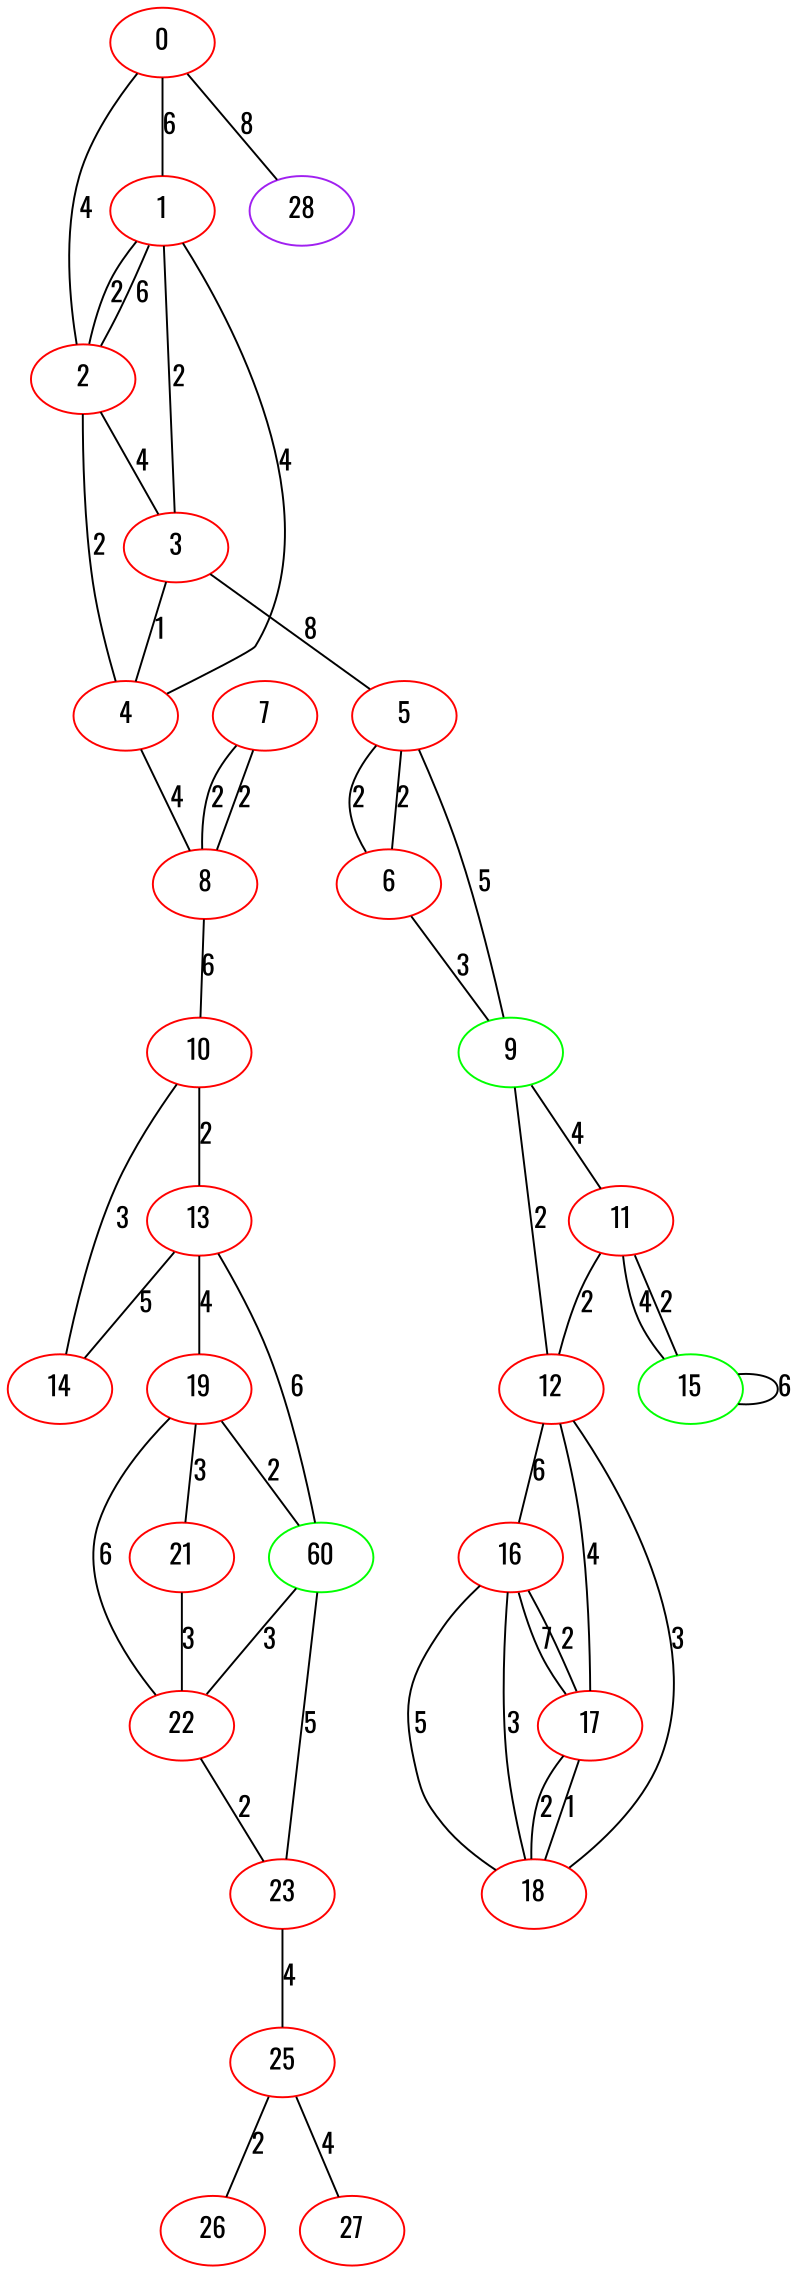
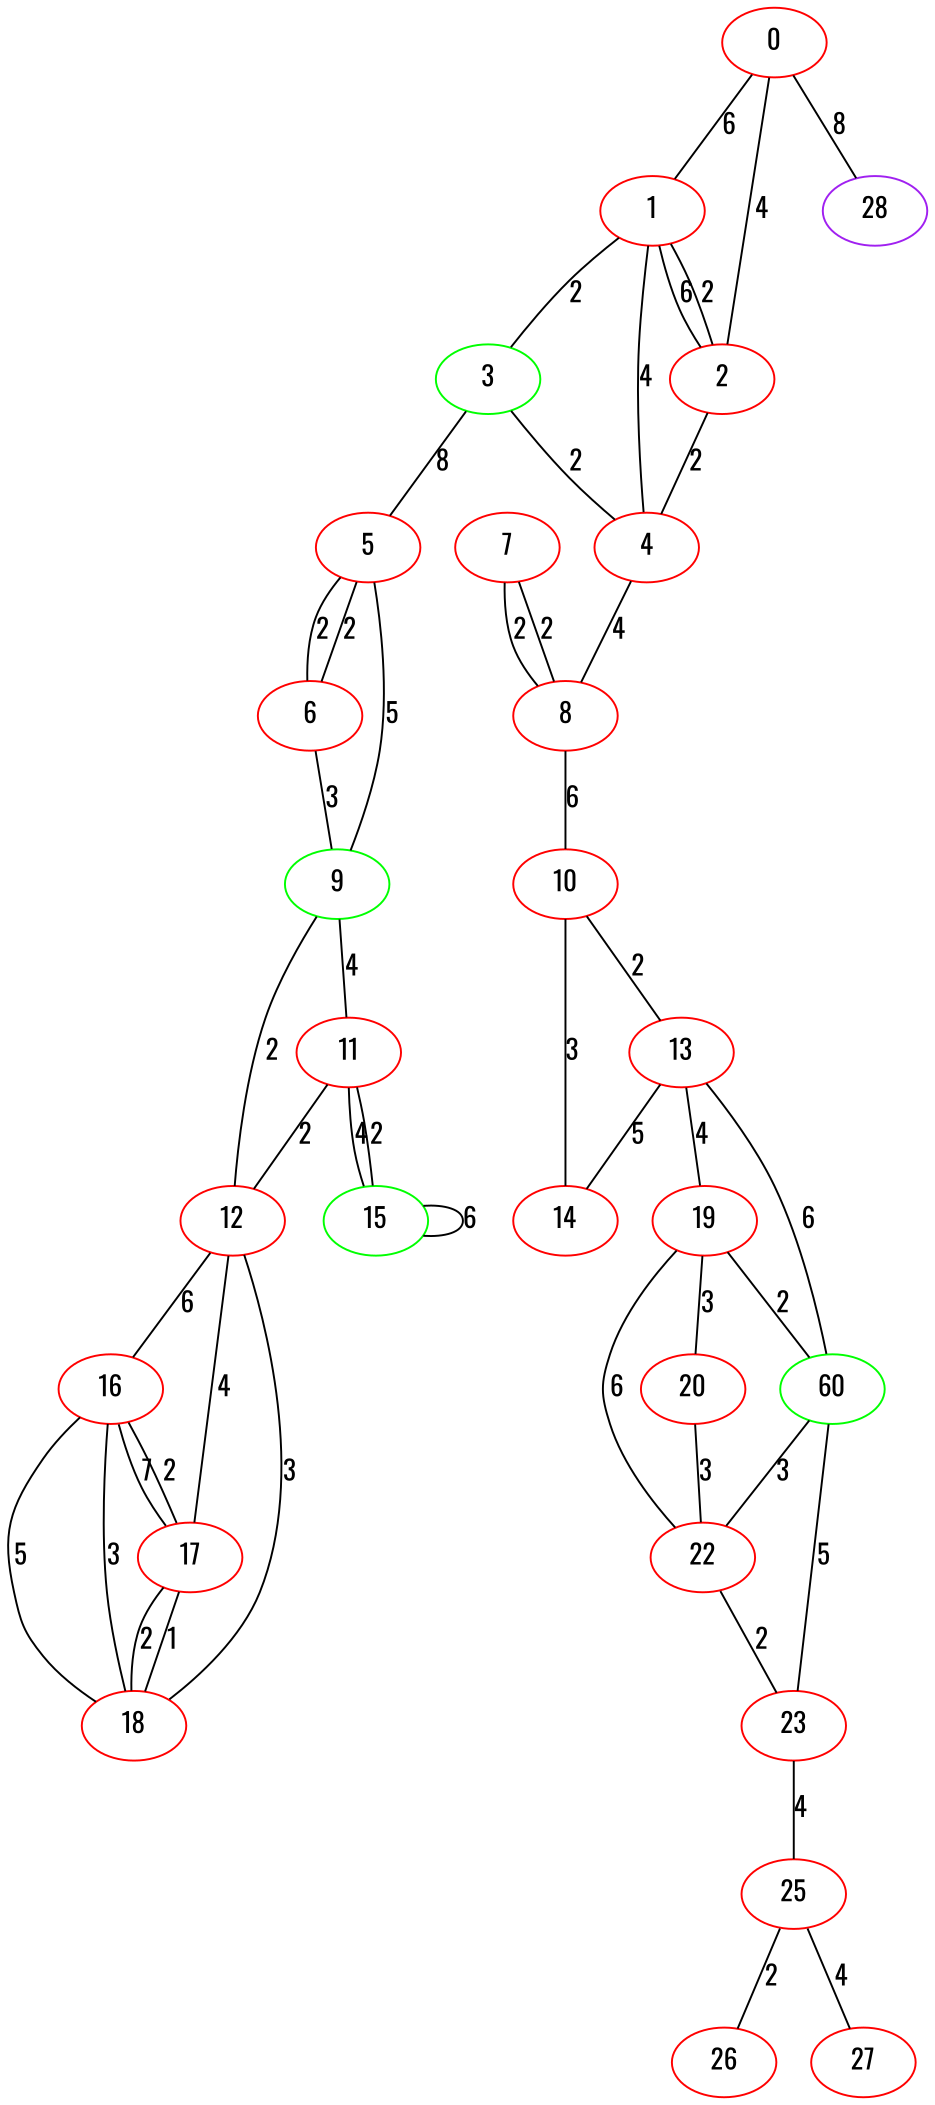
(130, 463) -> none
(176, 548) -> (488, 379)
(161, 632) -> (576, 463)
(182, 1557) -> (693, 1389)
